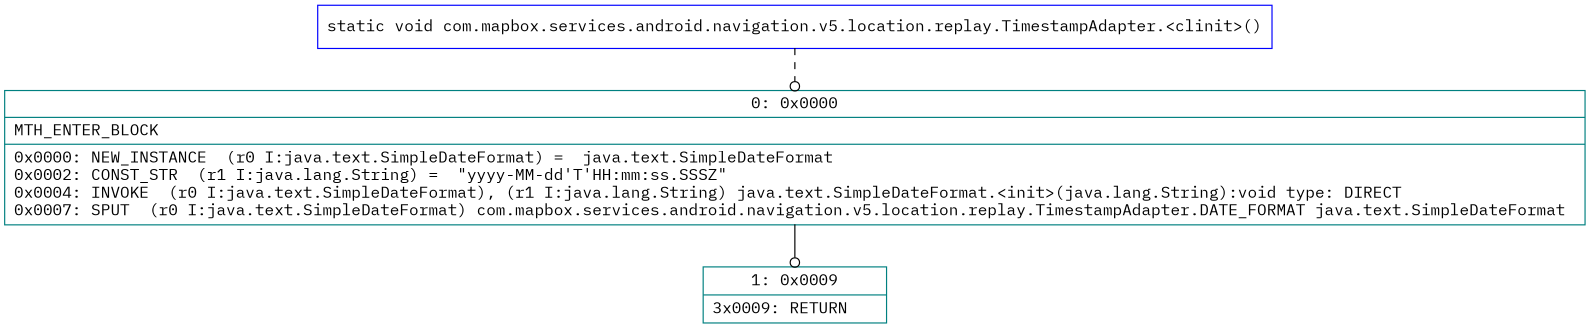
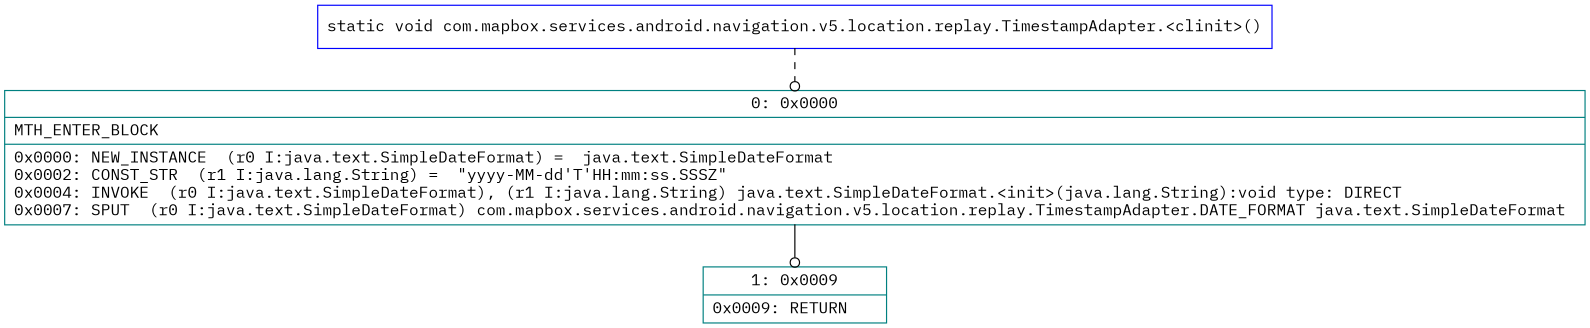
(795, 308) -> (795, 308)
